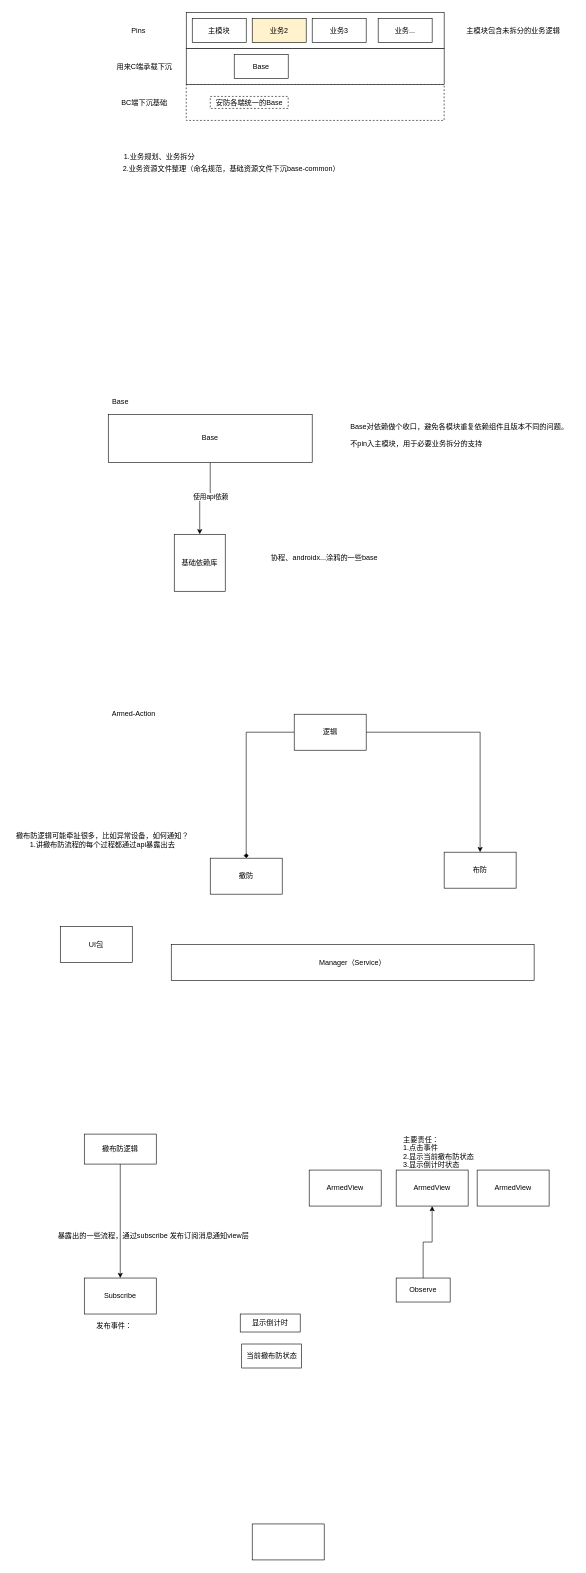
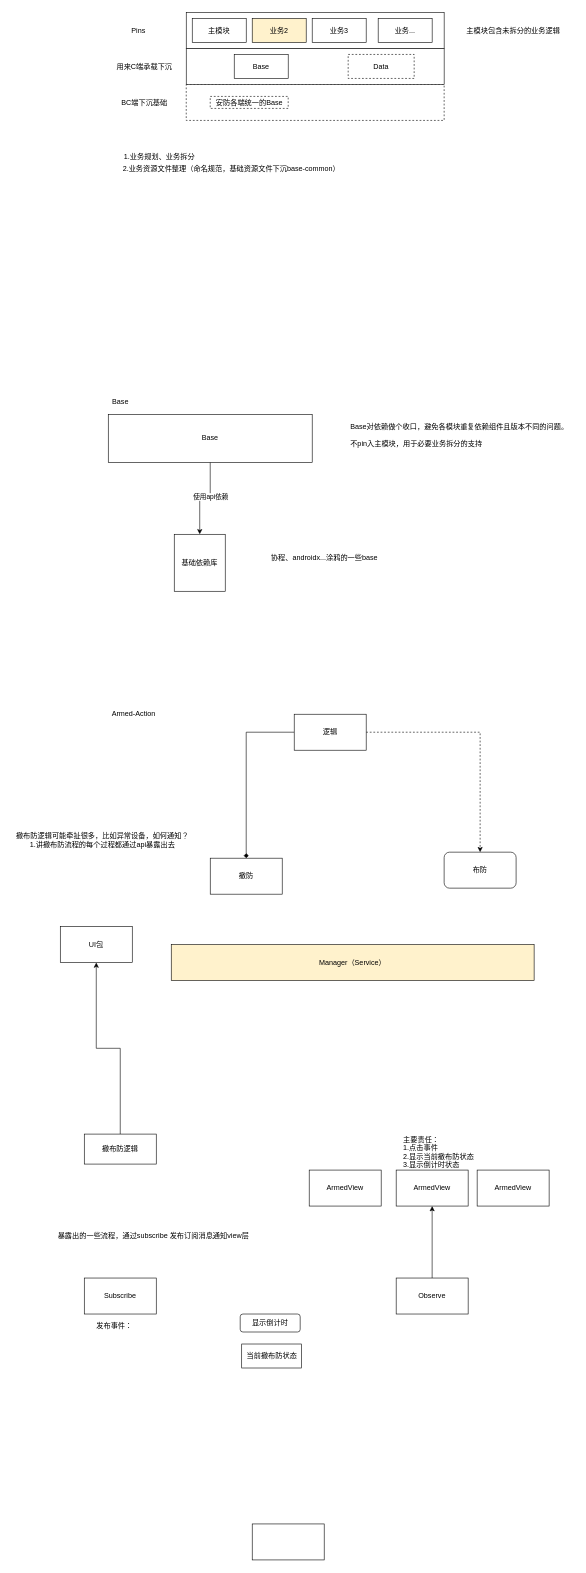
none -> (381, 66)
(480, 733) -> (480, 733)
(480, 870) -> (480, 870)
(353, 963) -> (353, 963)
(120, 1272) -> (96, 1049)
(423, 1290) -> (432, 1296)
(270, 1323) -> (270, 1323)
